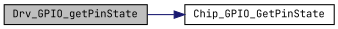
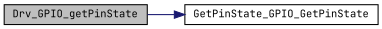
(260, 15) -> (281, 15)
